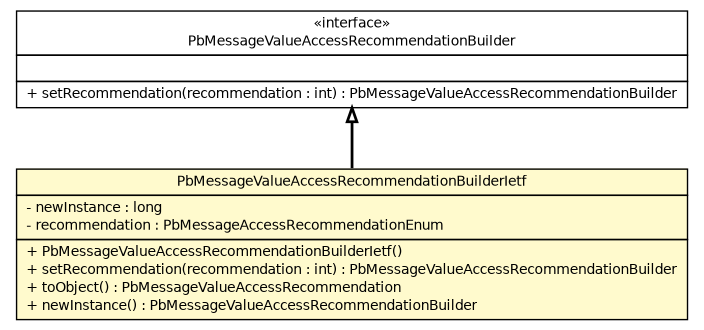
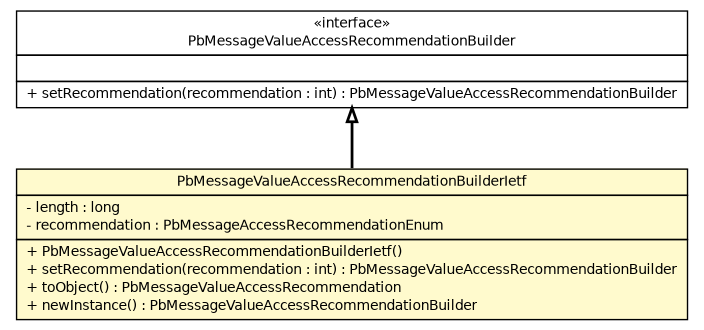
(95, 208) -> (73, 208)
